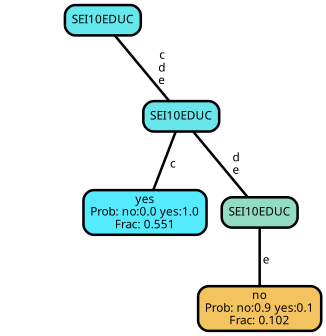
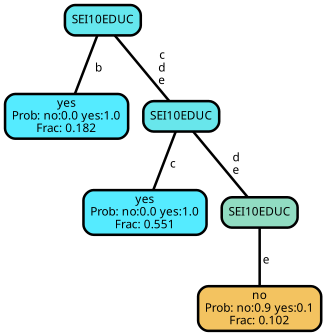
none -> (67, 116)
